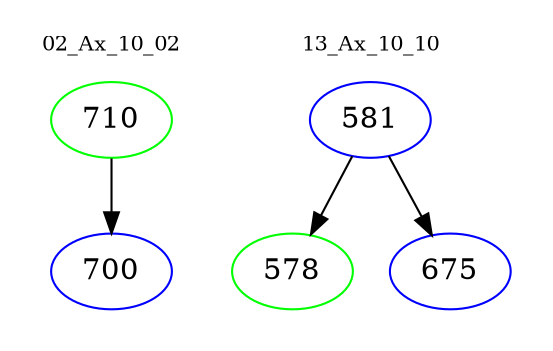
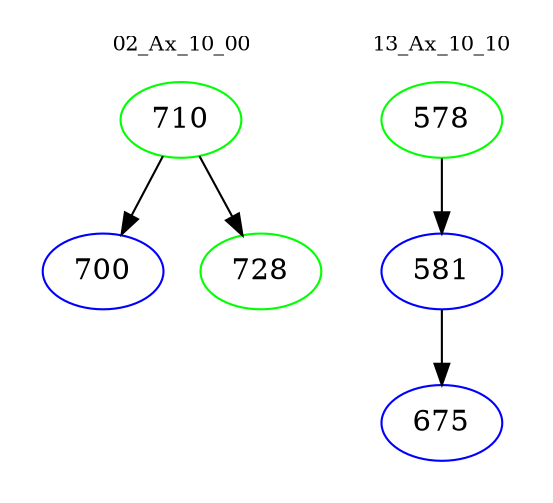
(112, 45) -> (182, 45)
(337, 186) -> (442, 185)
none -> (261, 271)
